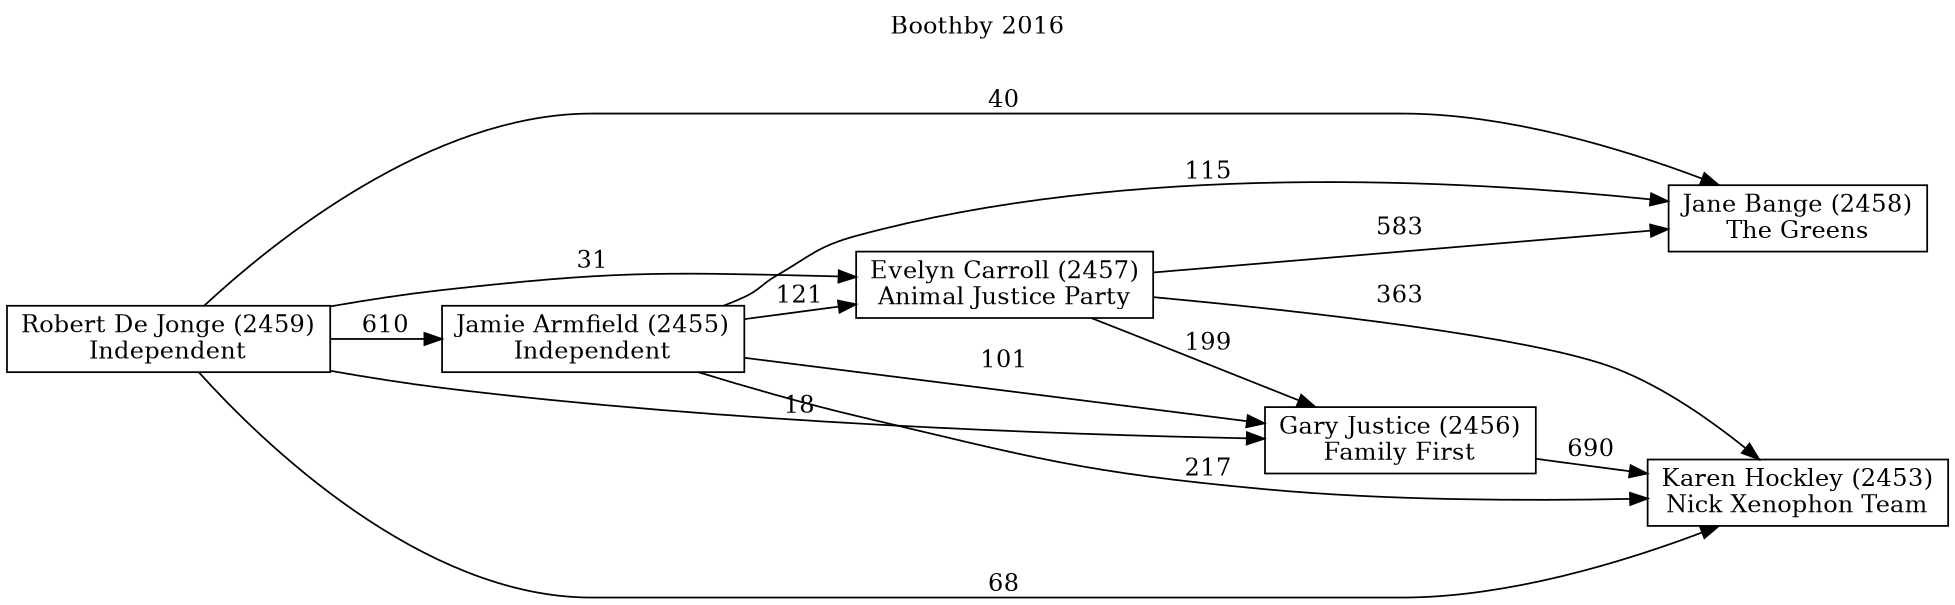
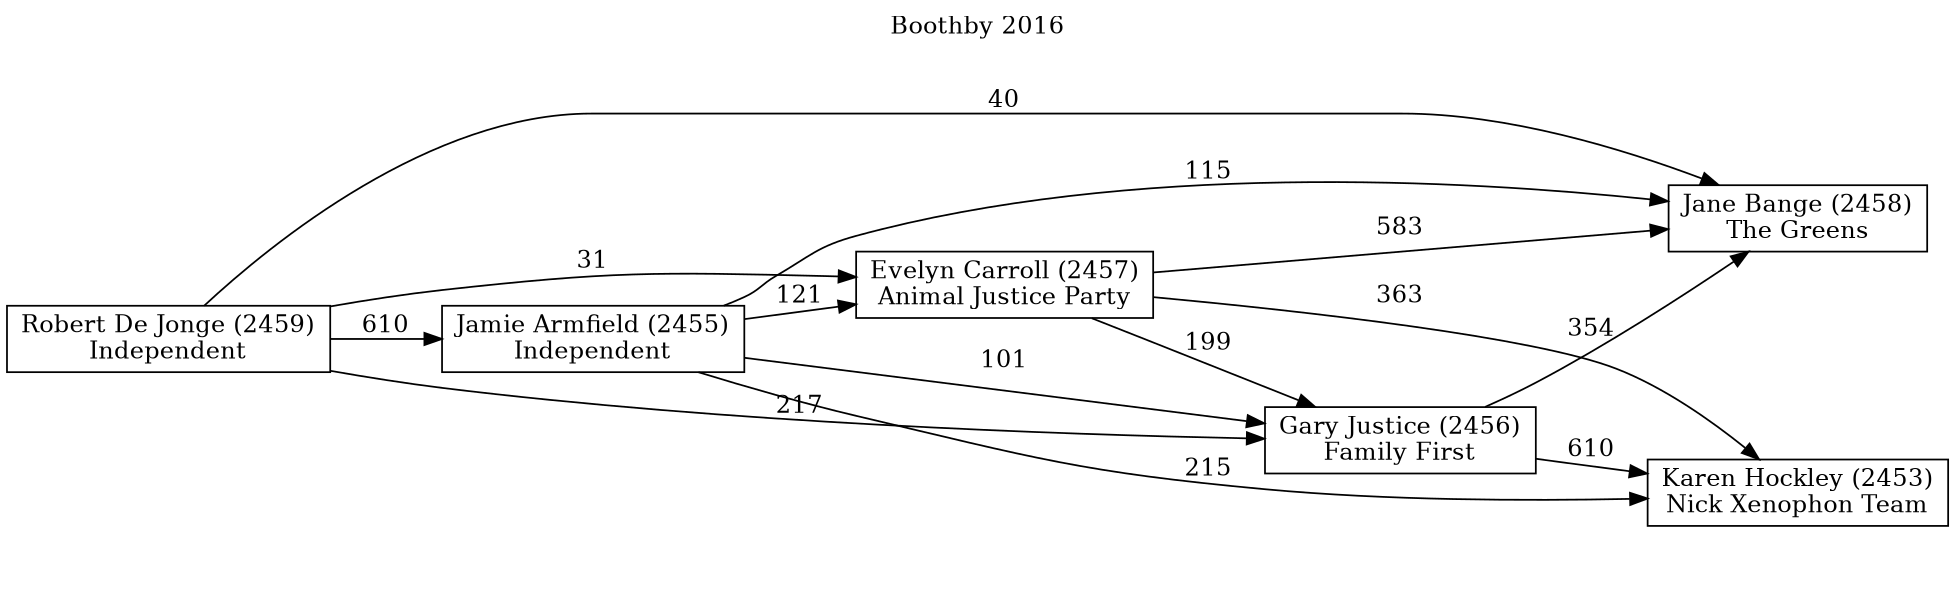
none -> (1612, 339)
(800, 406) -> (800, 406)
(1592, 450) -> (1592, 450)
(1209, 469) -> (1209, 469)
(918, 598) -> none
